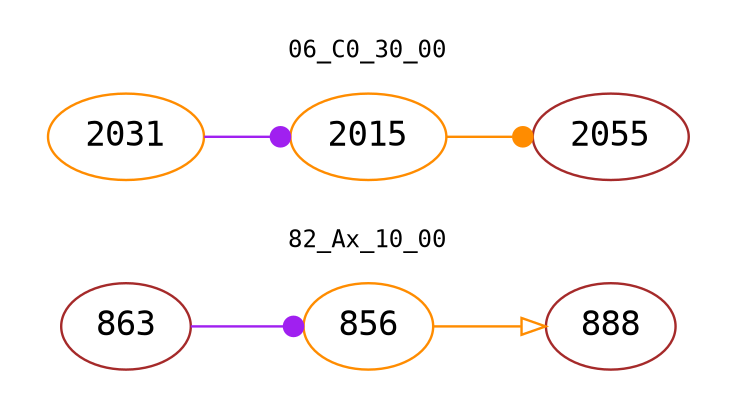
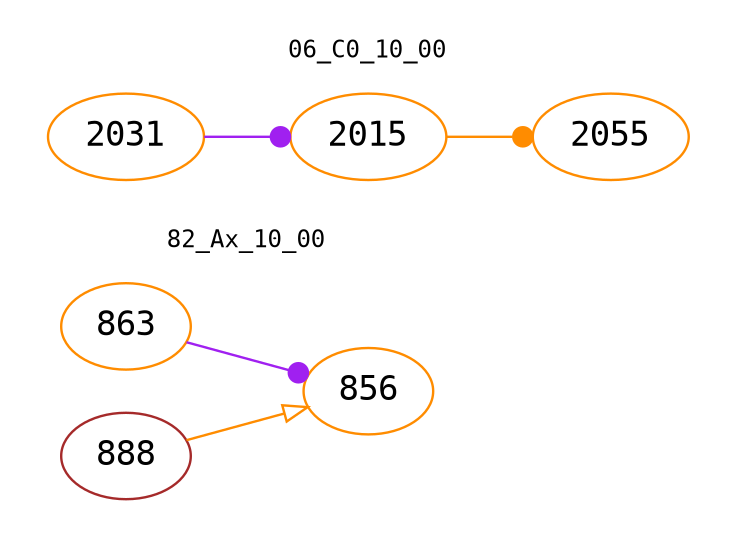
(368, 52) -> (368, 52)
(611, 137) -> (611, 137)
(126, 326) -> (126, 326)
(477, 326) -> (235, 427)
